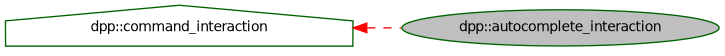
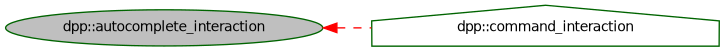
(384, 28) -> (354, 28)
